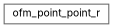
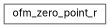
(56, 14) -> (55, 14)
